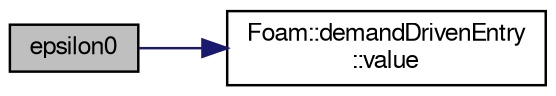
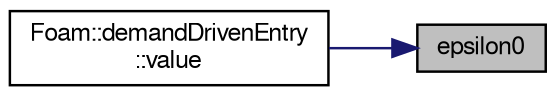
(171, 48) -> (361, 48)
